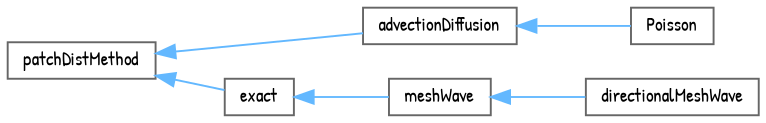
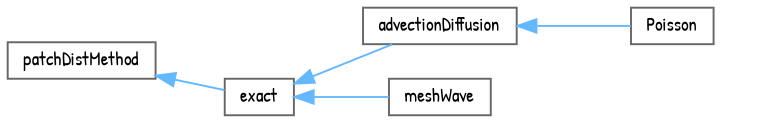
(270, 42) -> (352, 60)
(672, 97) -> none
